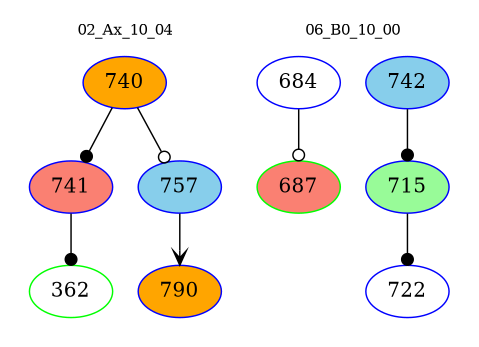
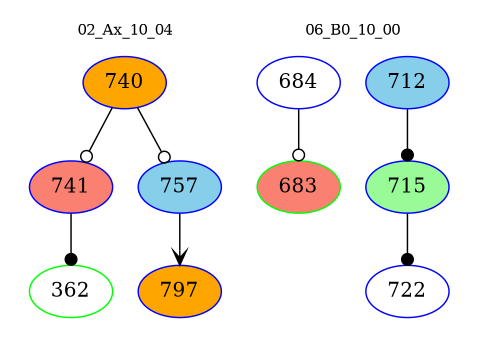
(407, 83) -> (407, 83)
(101, 129) -> (101, 129)
(299, 187) -> (299, 187)
(180, 291) -> (180, 291)
